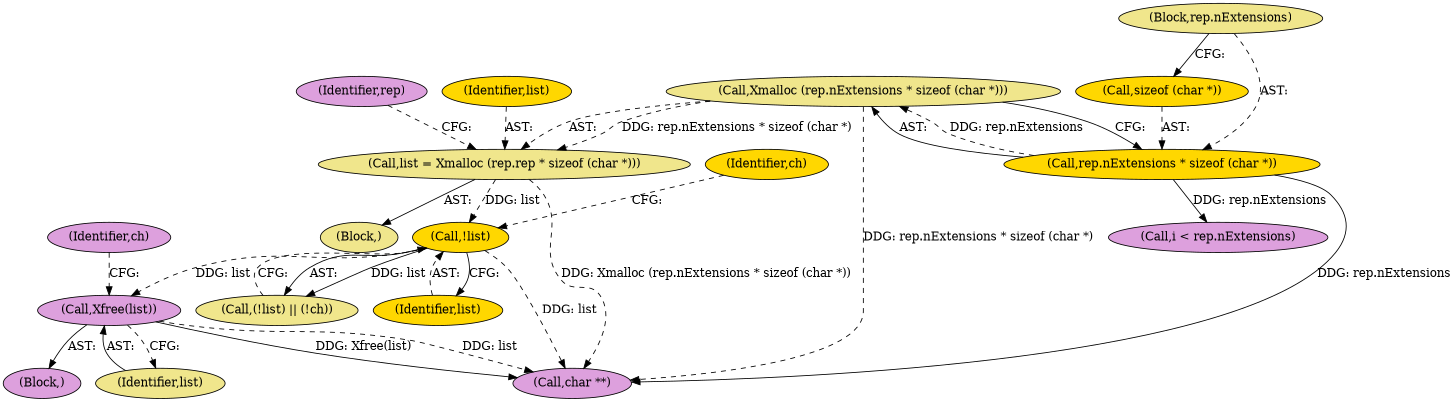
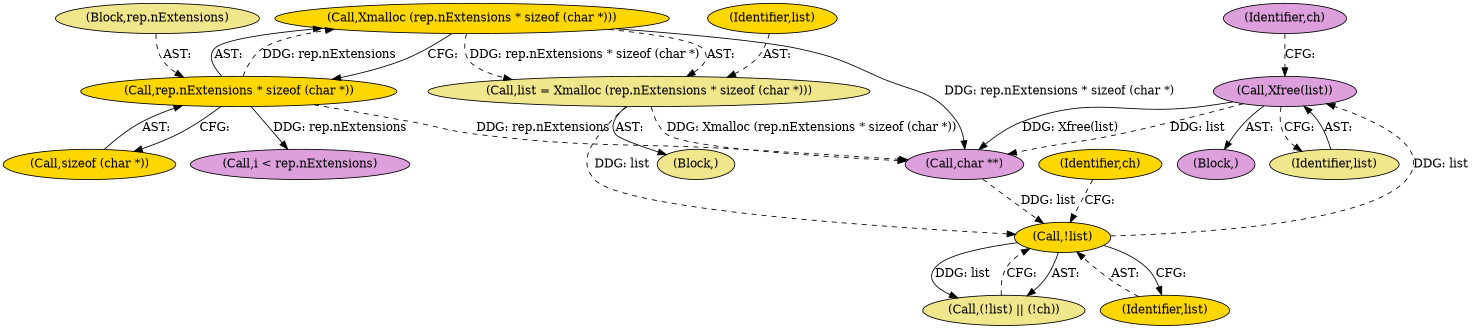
(1194, 52) -> (183, 131)
(362, 91) -> none
(863, 91) -> (472, 18)
(1162, 124) -> (137, 125)
(504, 164) -> (649, 91)
(529, 301) -> (1009, 199)
(855, 329) -> (806, 50)
(1060, 350) -> (605, 144)
